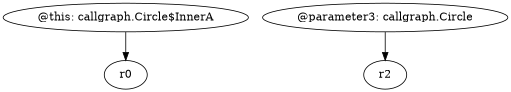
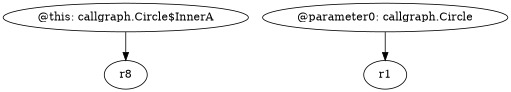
(385, 18) -> (385, 18)
(126, 75) -> (126, 75)
(385, 75) -> (385, 75)
